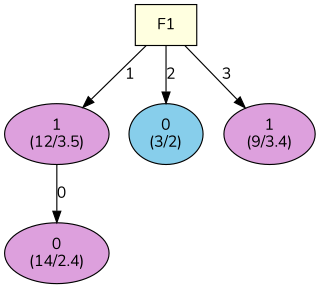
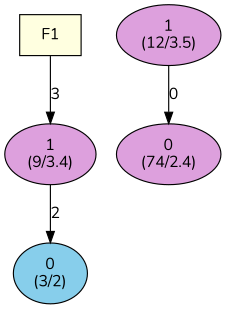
(166, 69) -> (50, 208)
(119, 72) -> none
(57, 253) -> (169, 154)
